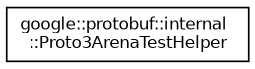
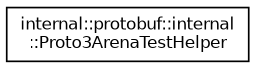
(128, 34) -> (128, 34)
